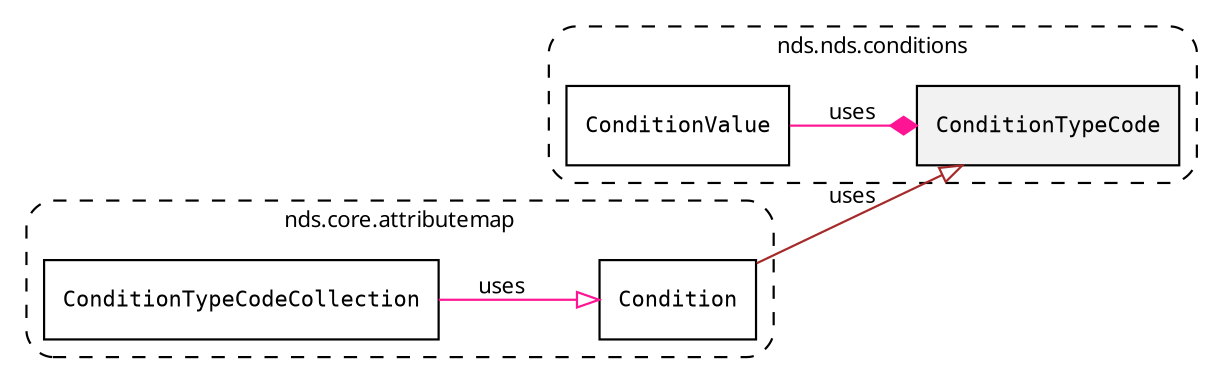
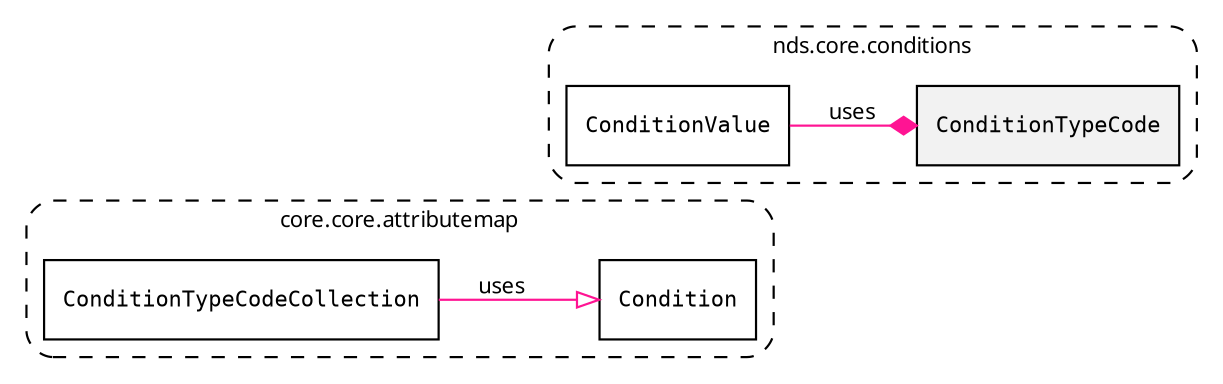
(873, 47) -> (873, 47)
(849, 219) -> none
(400, 222) -> (400, 222)
